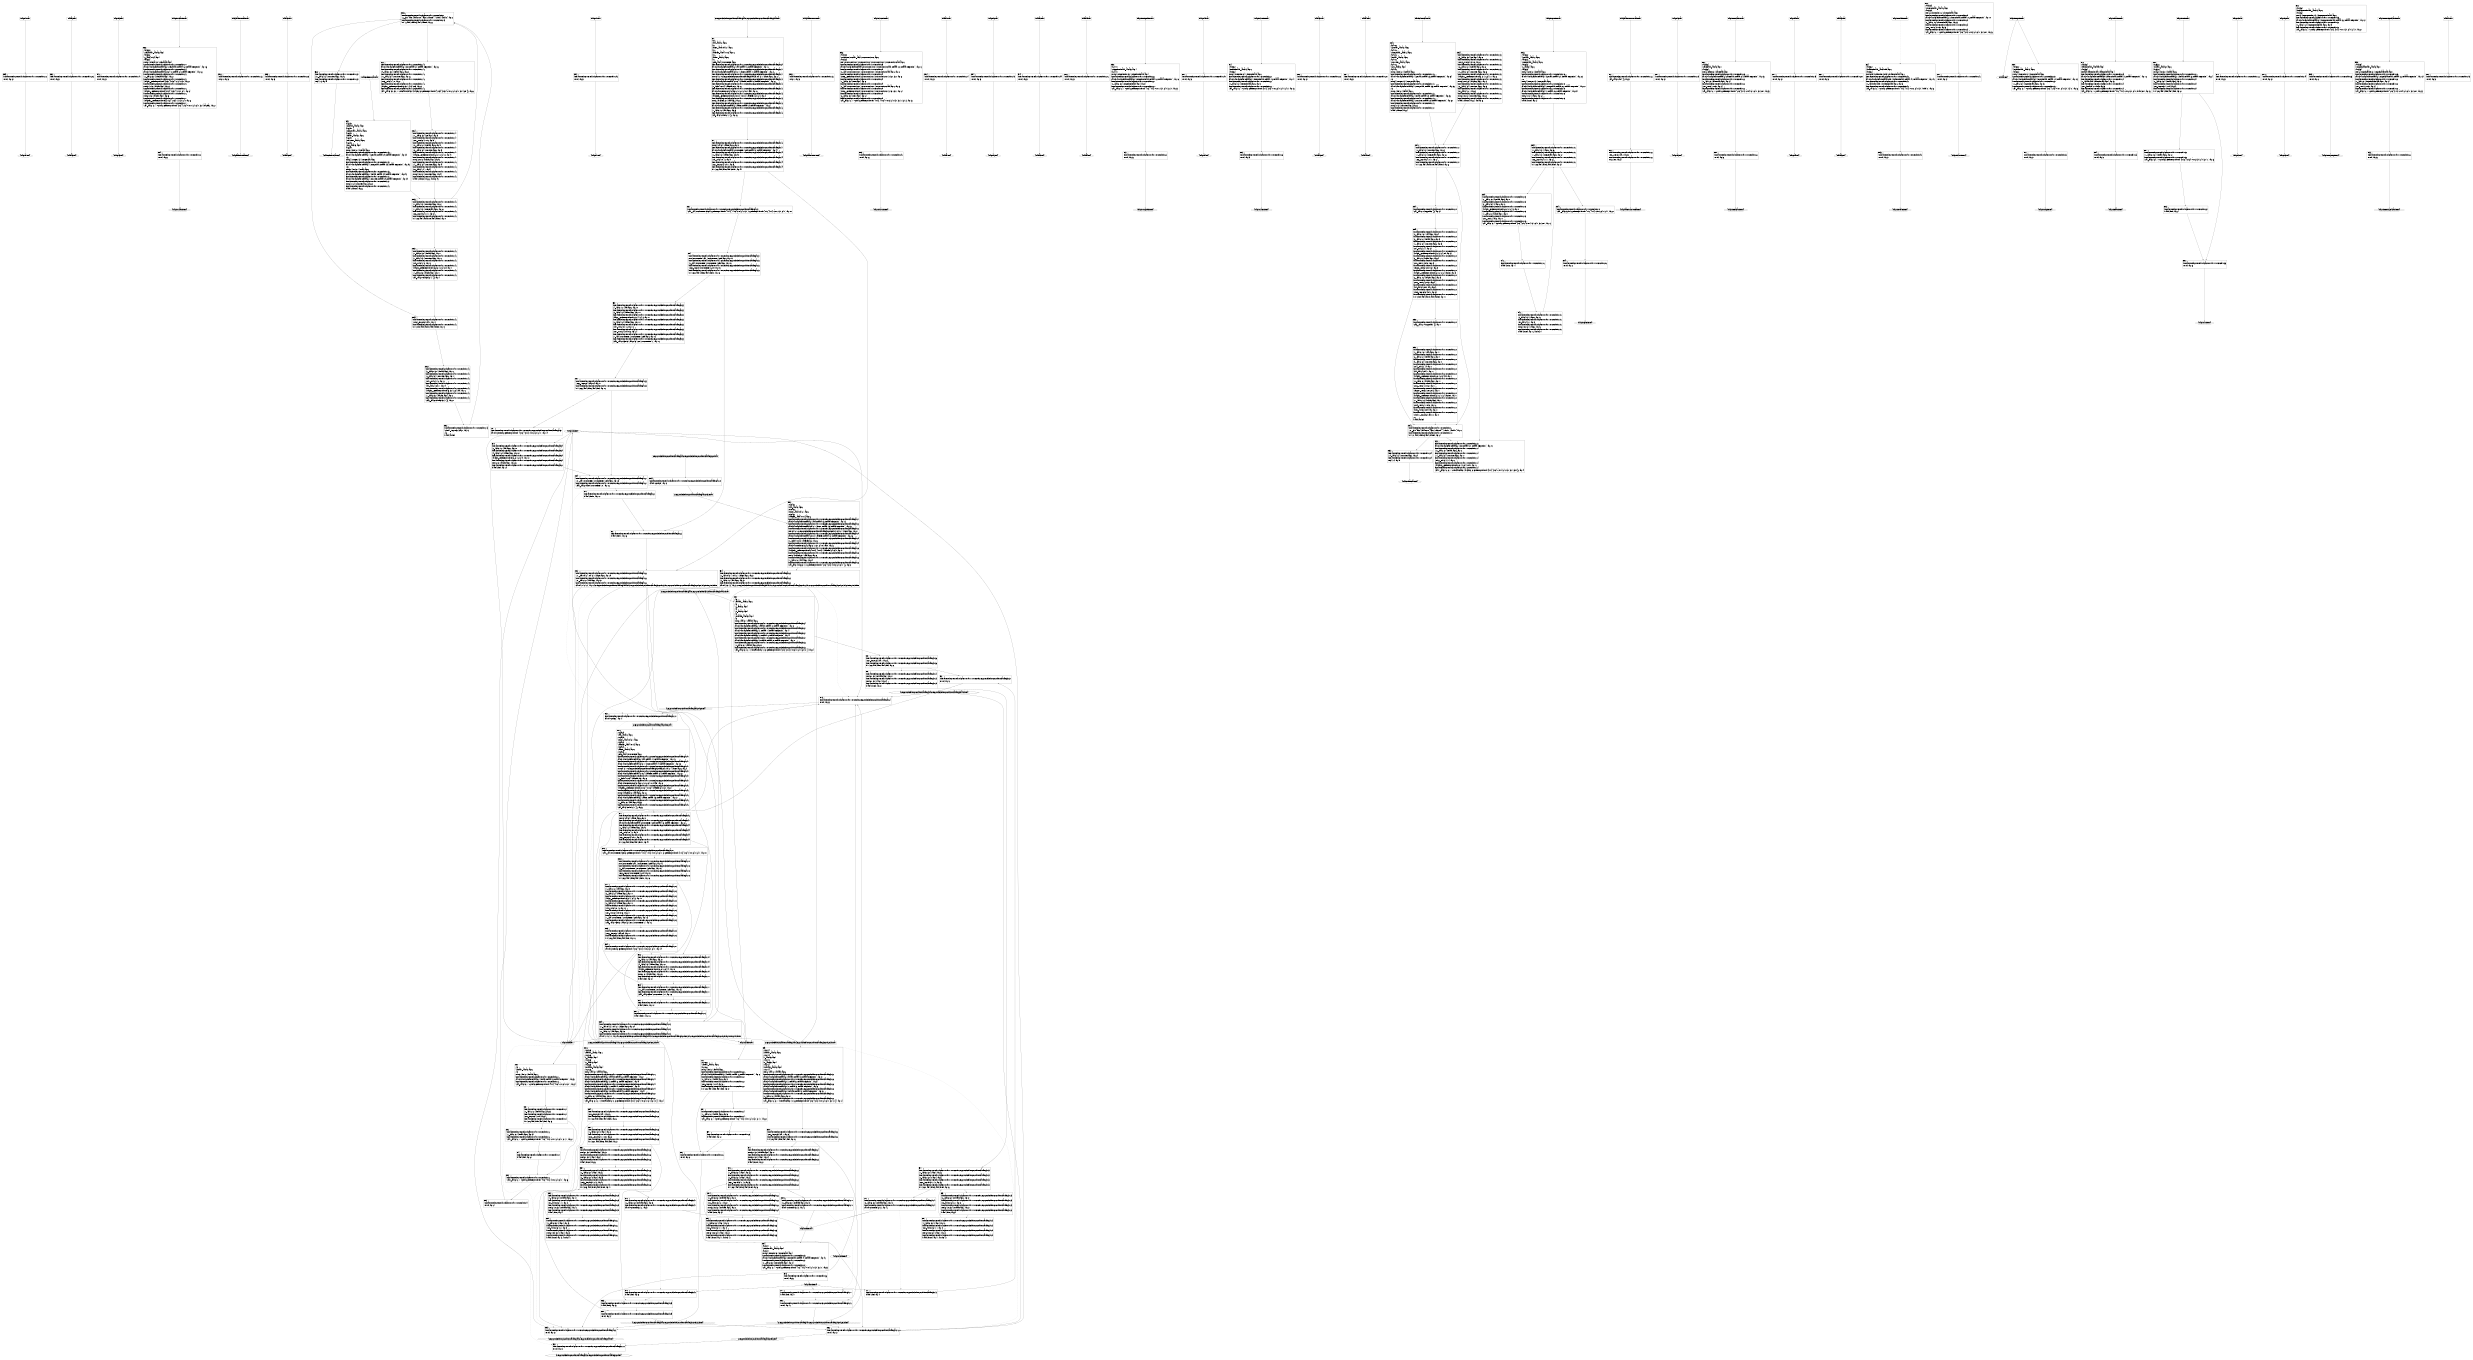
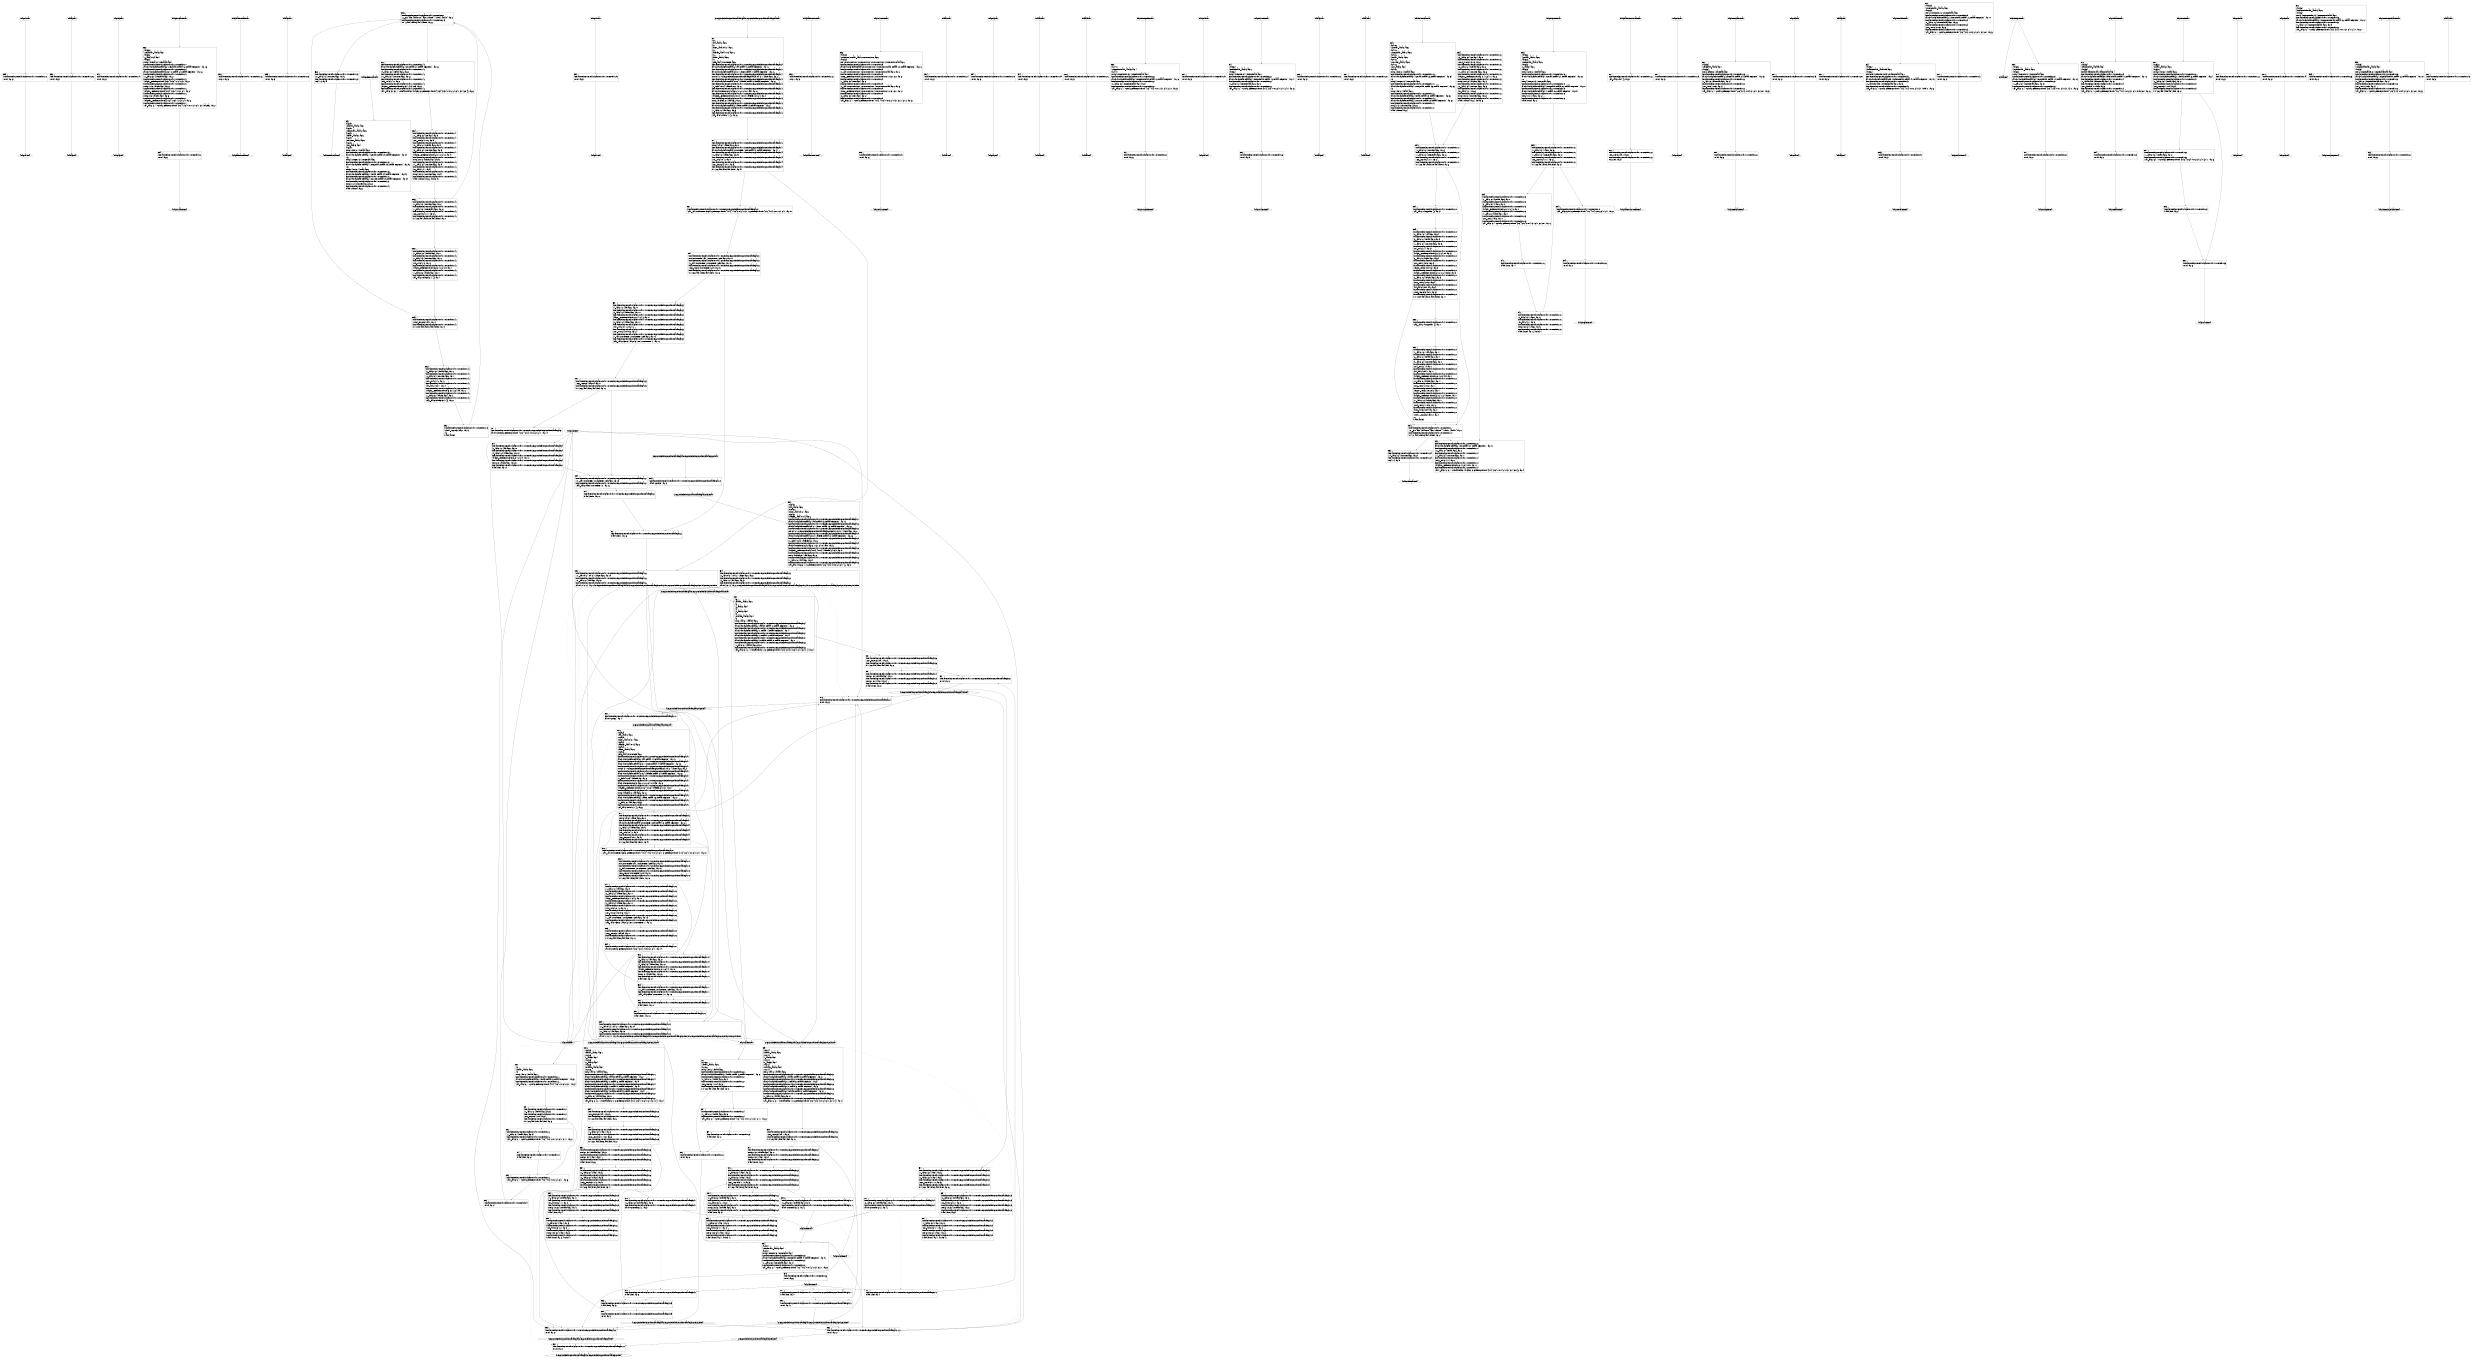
(391, 82) -> (390, 82)
